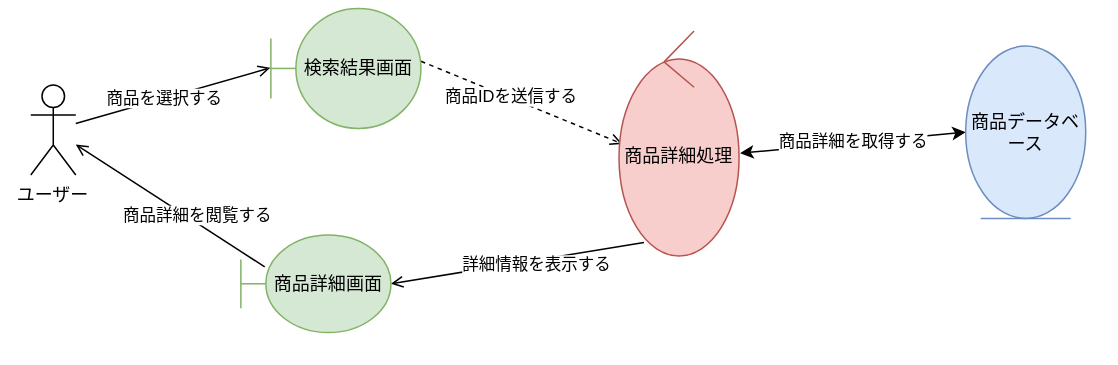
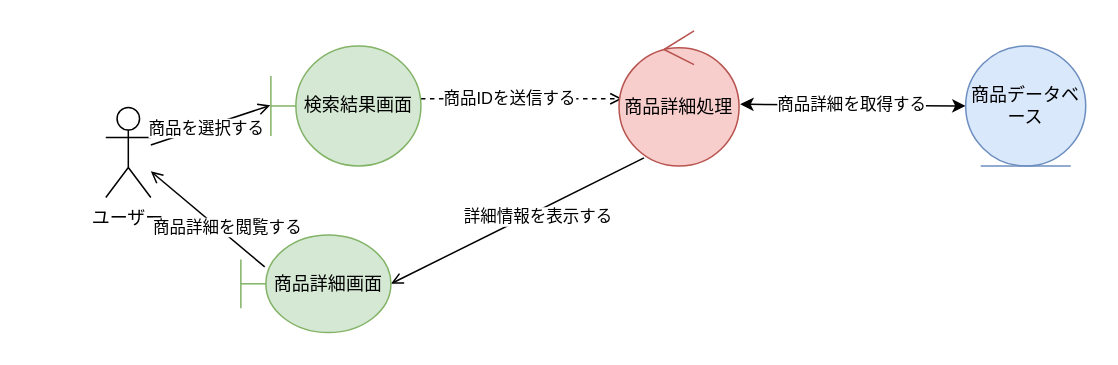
(346, 68) -> (346, 106)
(53, 130) -> (128, 152)
(1025, 132) -> (1025, 106)
(679, 143) -> (679, 98)
